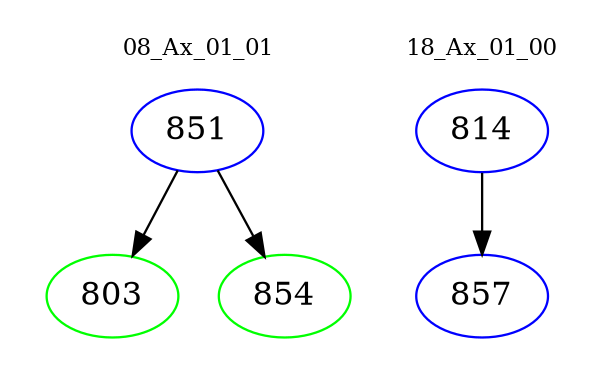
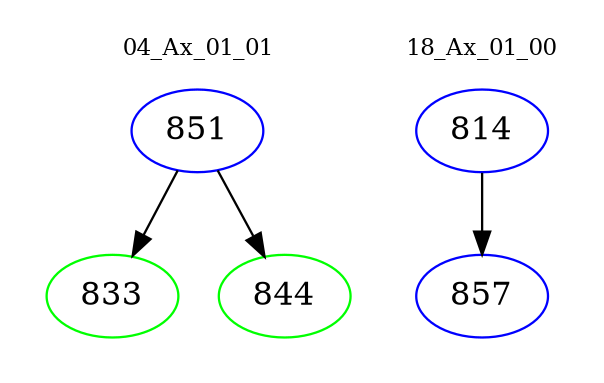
(199, 49) -> (199, 49)
(112, 296) -> (112, 296)
(285, 296) -> (285, 296)
